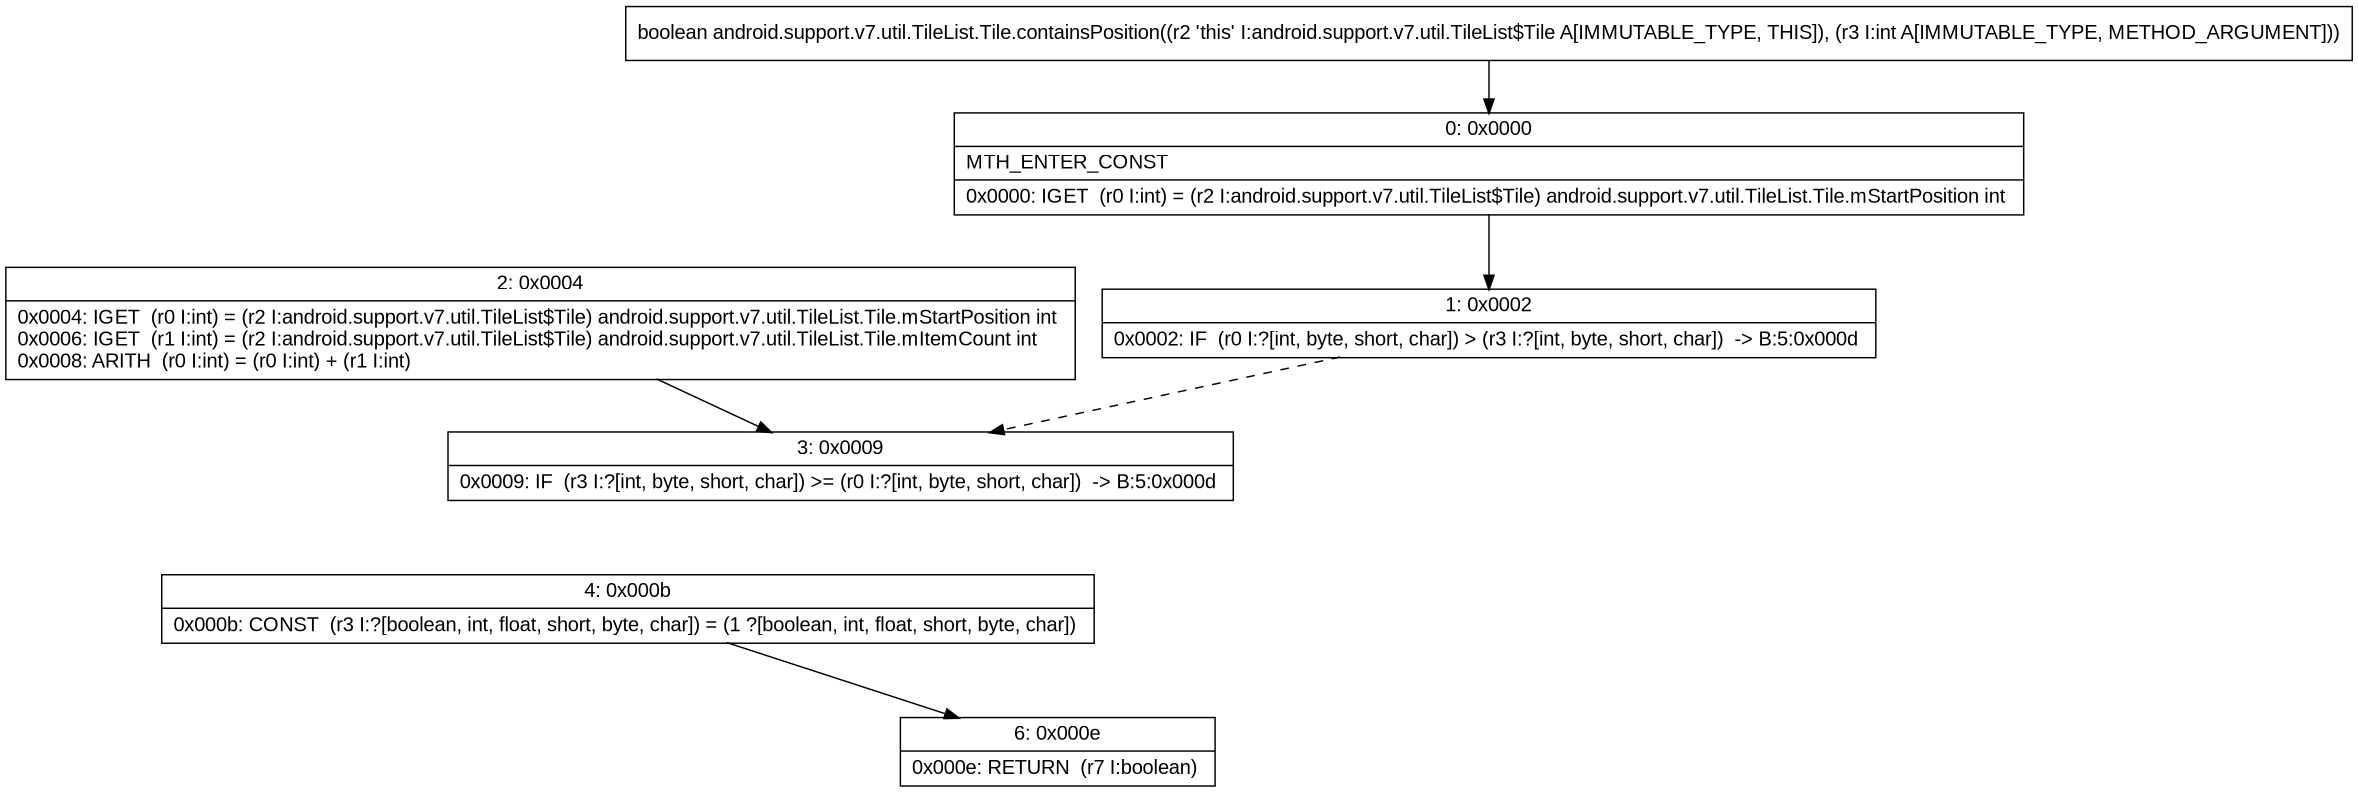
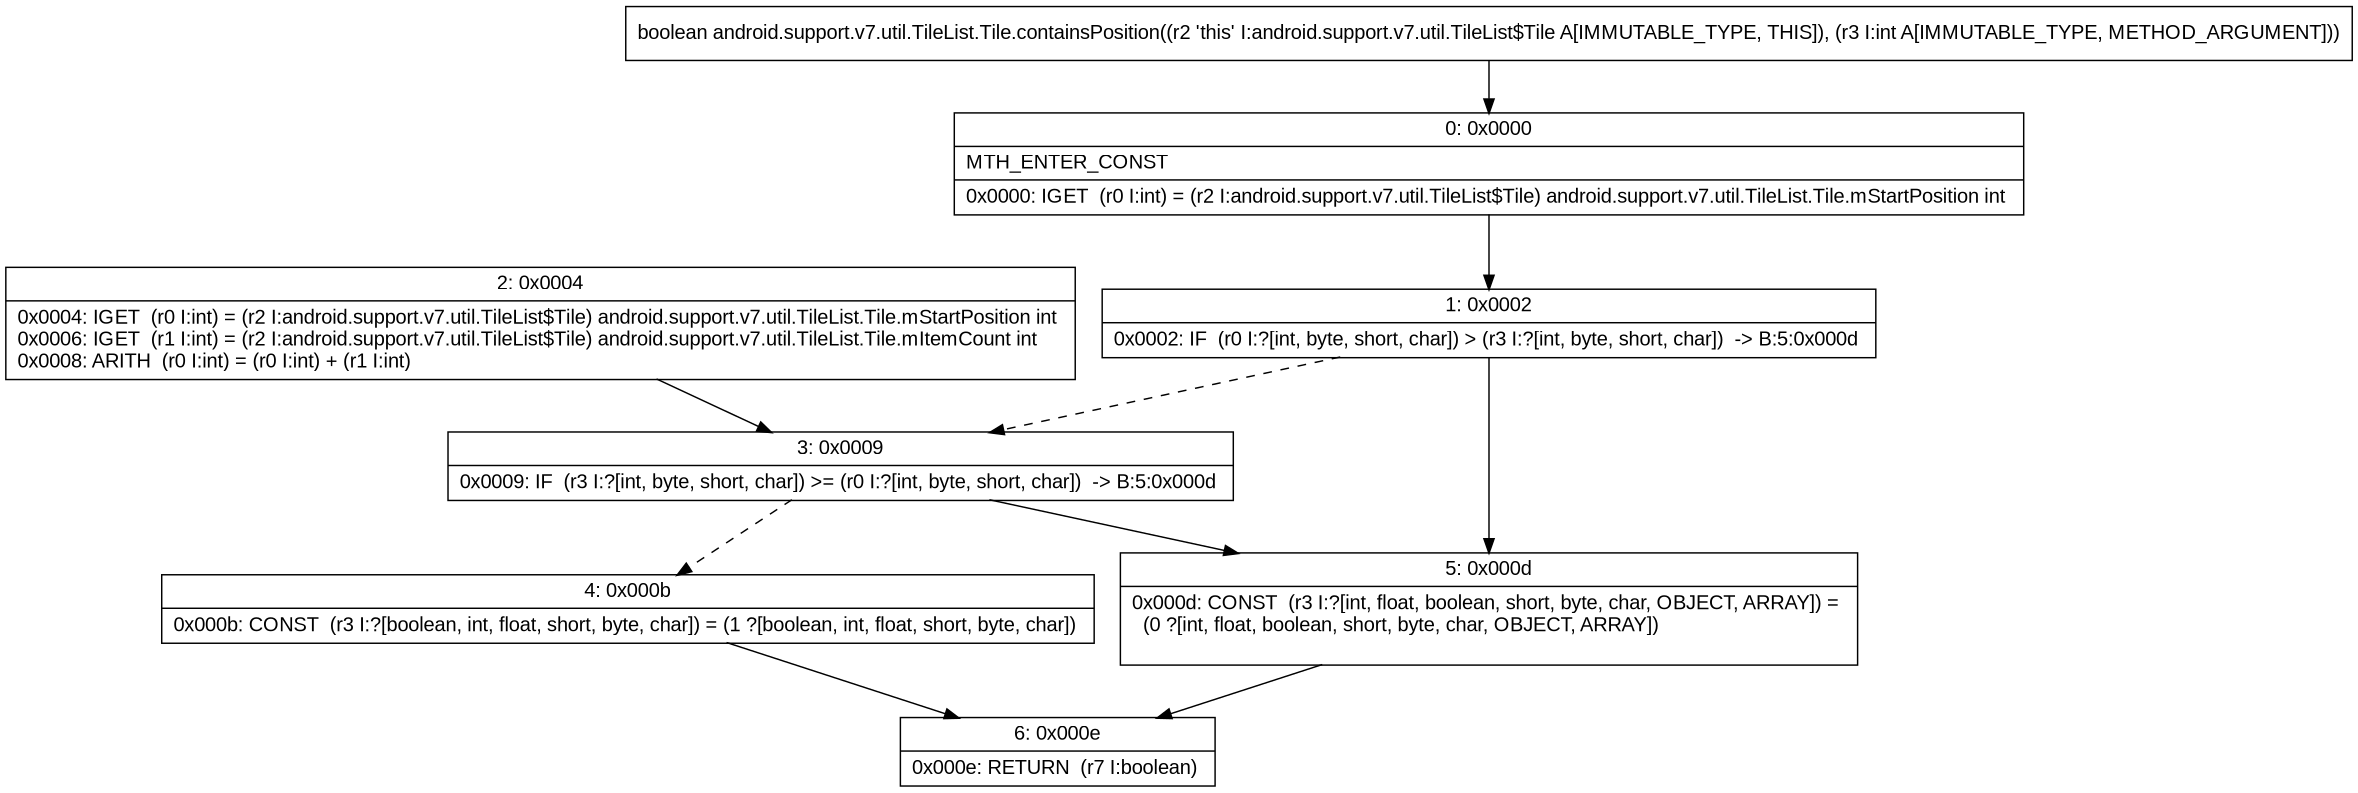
none -> (741, 533)
none -> (1489, 609)
